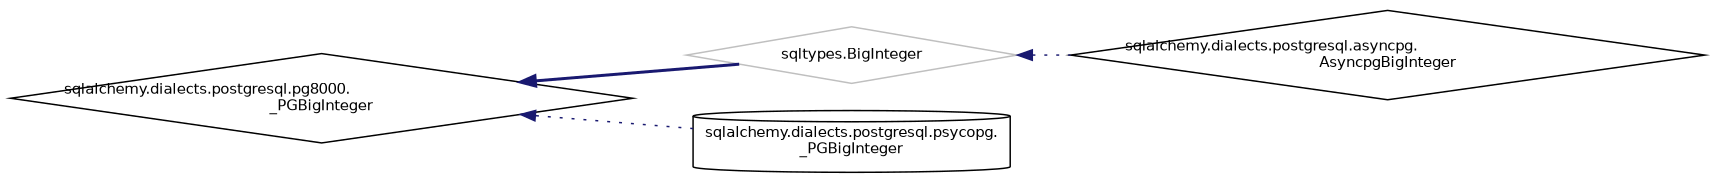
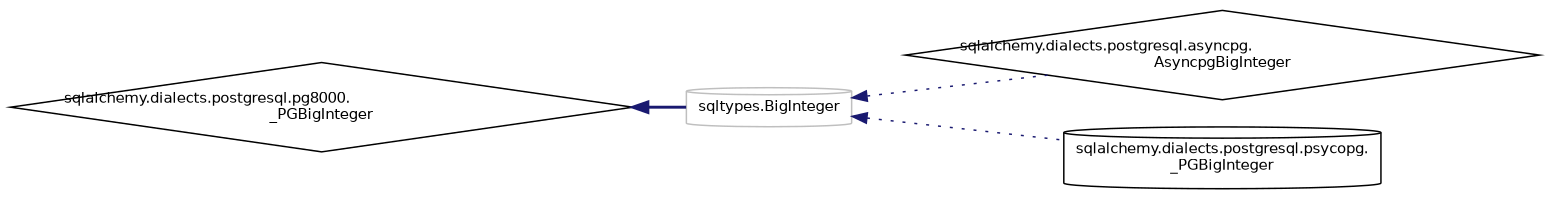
(852, 55) -> (769, 107)
(614, 122) -> (965, 129)
